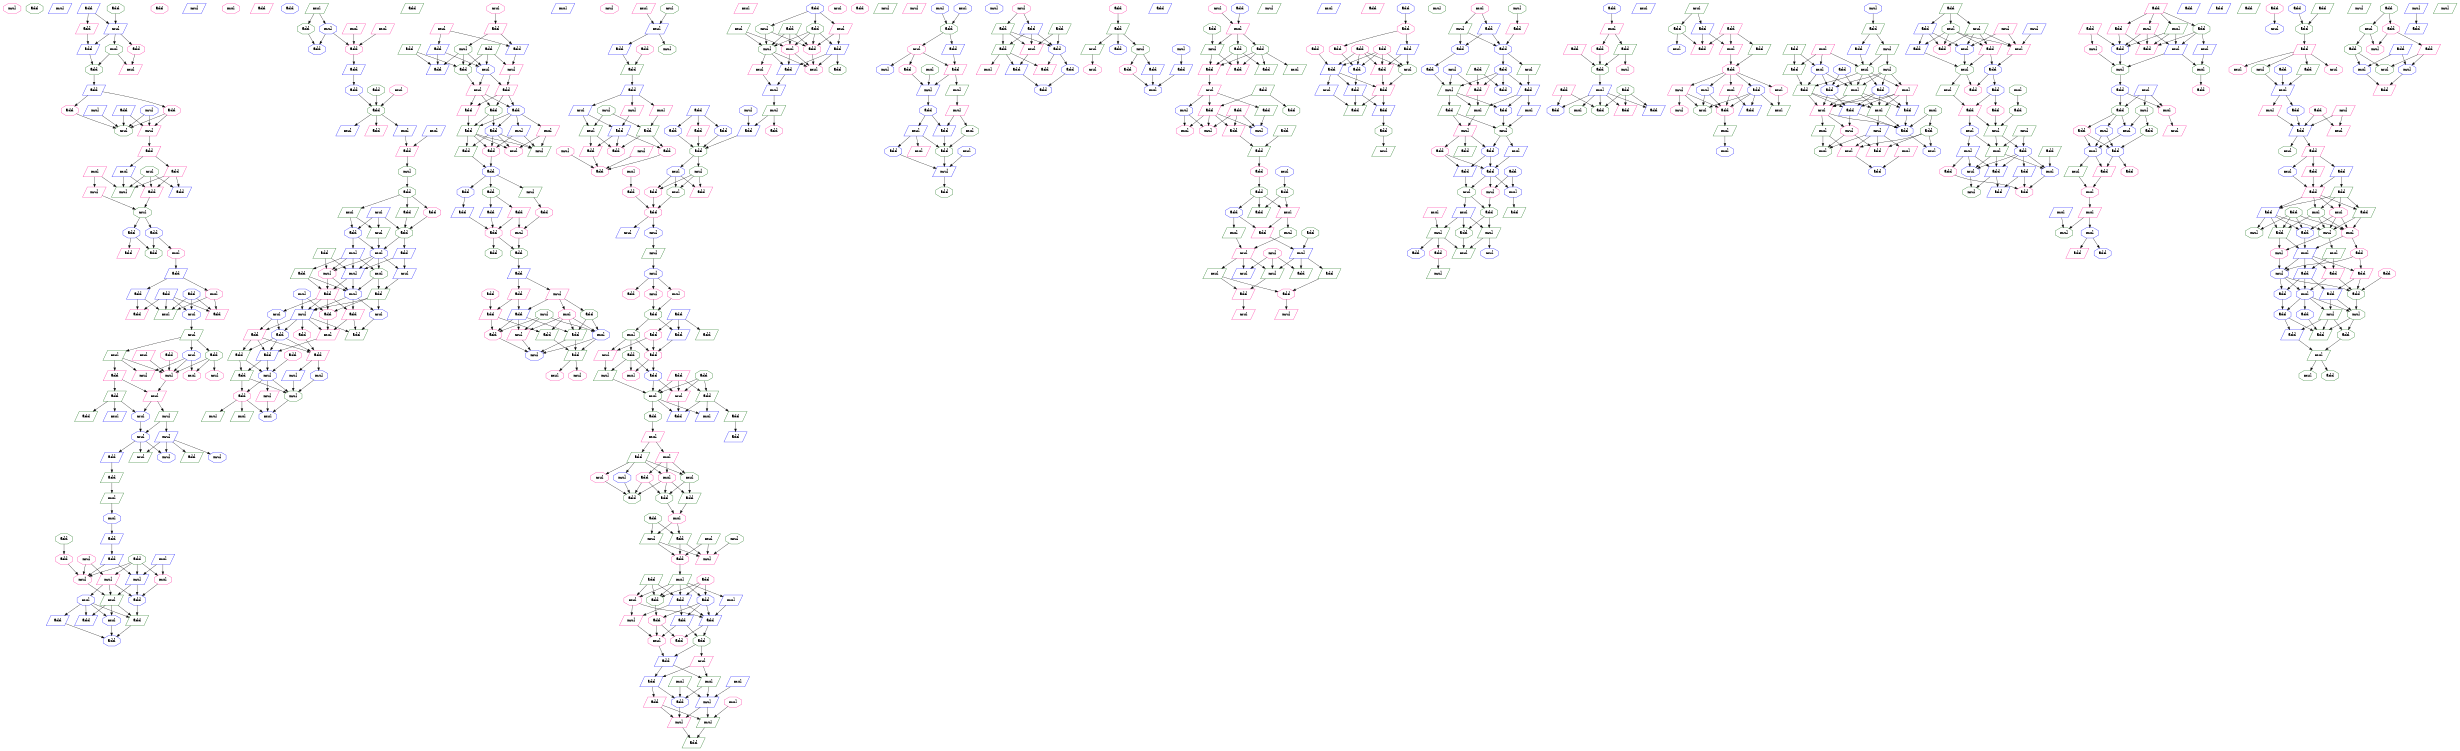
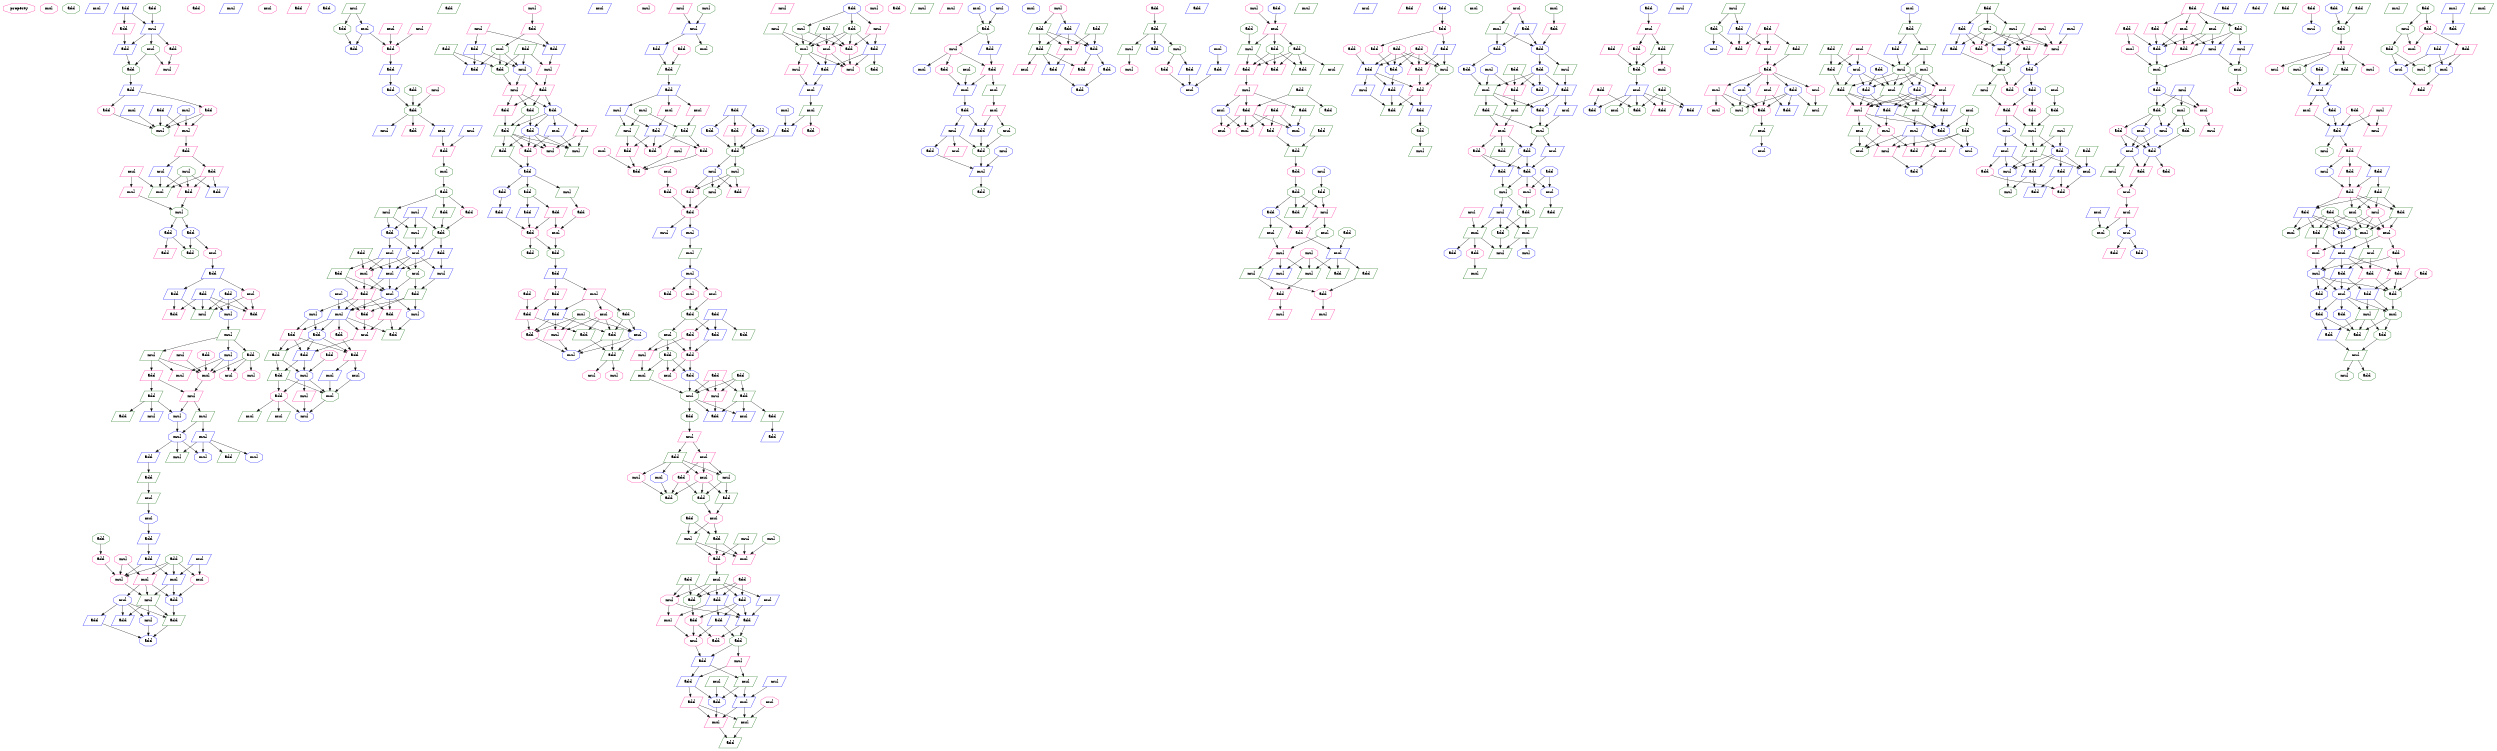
none -> (19, 8)
